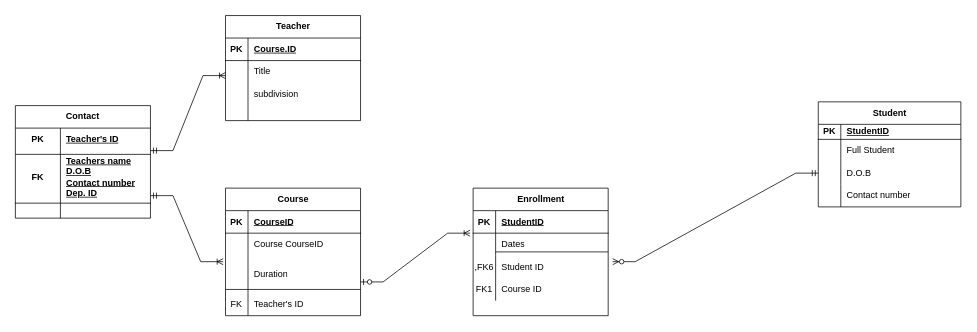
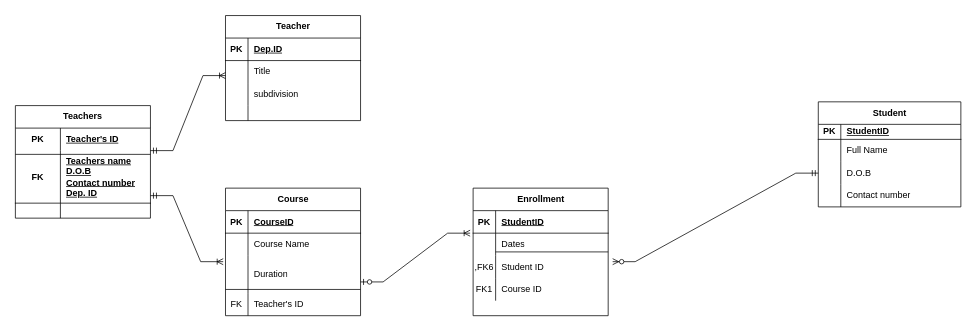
(275, 49) -> (268, 49)
(83, 117) -> (83, 117)
(873, 150) -> (866, 150)
(291, 244) -> (280, 244)
